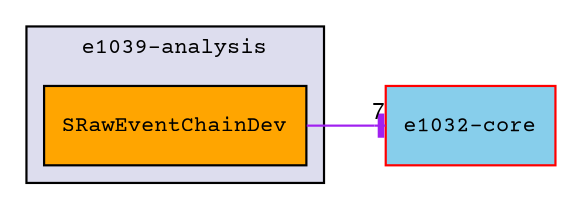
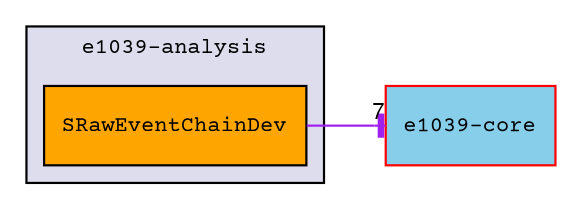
(471, 126) -> (471, 126)
